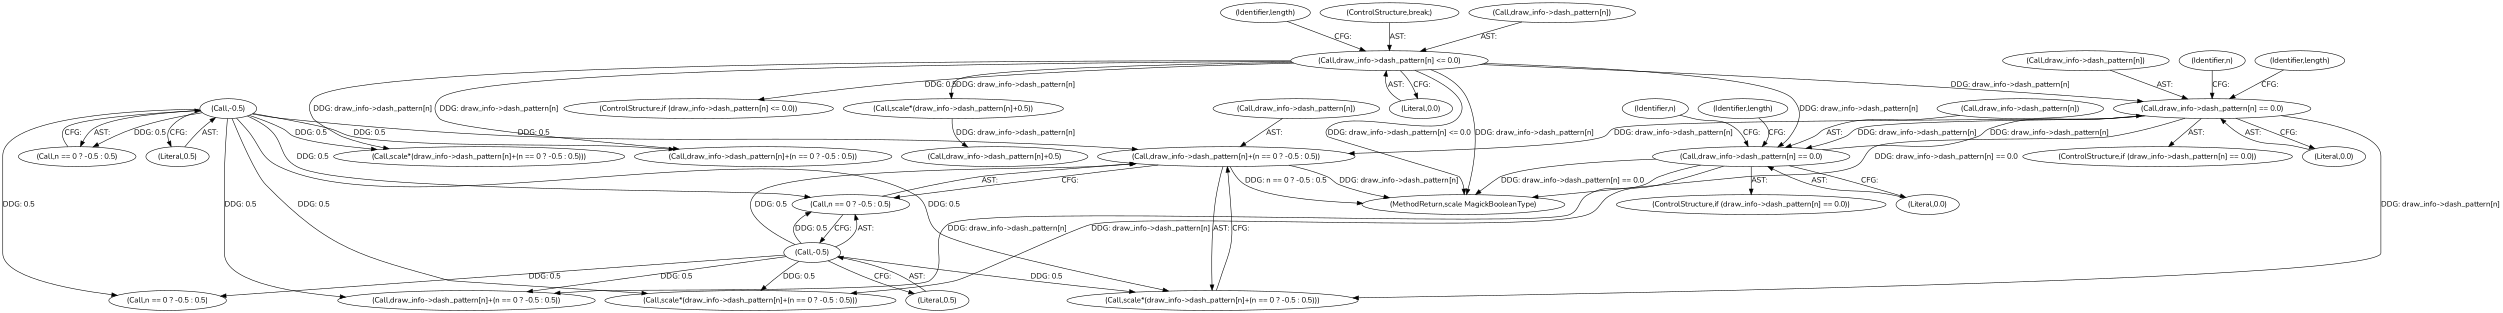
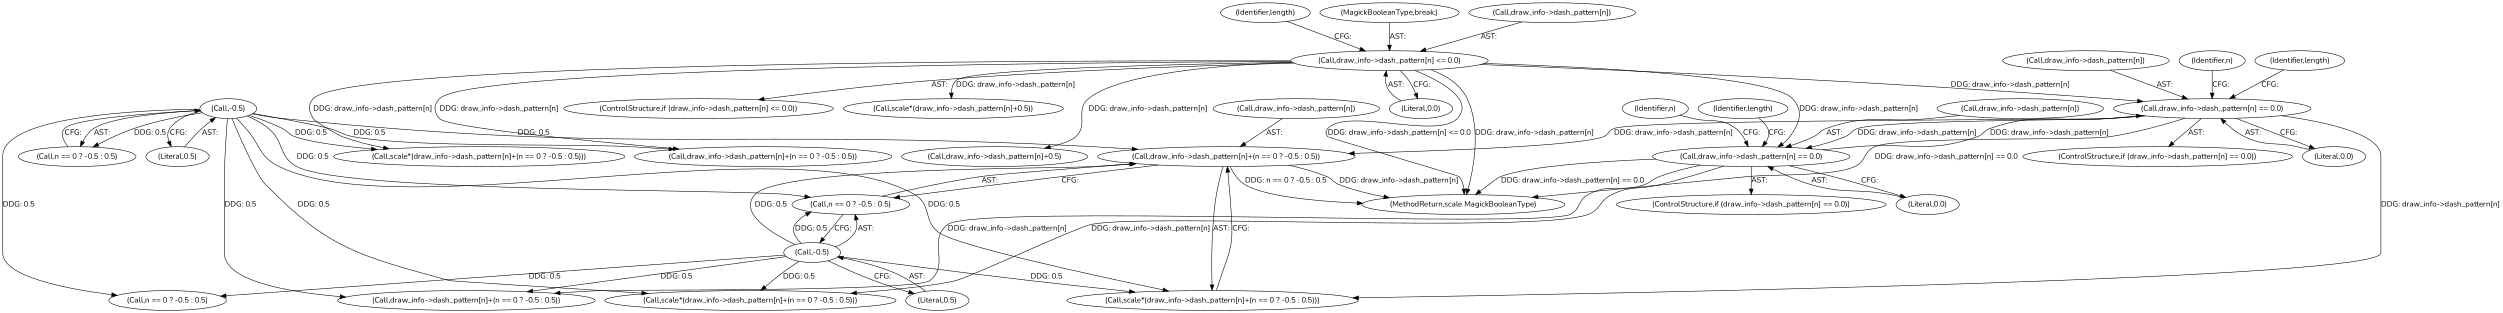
(1390, 13) -> (1390, 13)
(941, 85) -> (941, 85)
(954, 133) -> (1154, 76)
